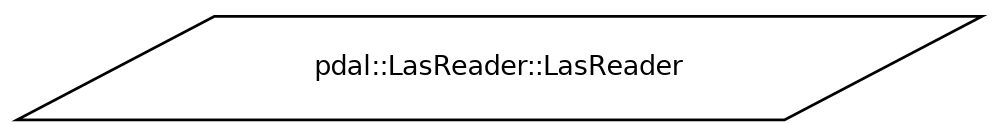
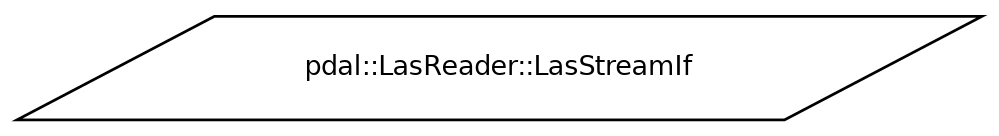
(499, 68) -> (499, 68)
